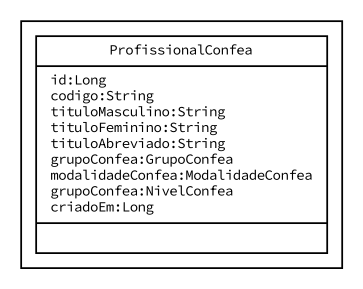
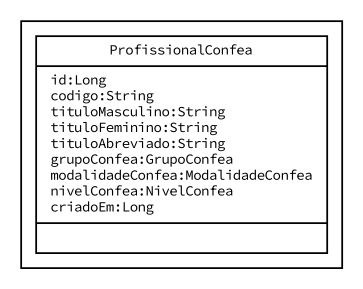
(142, 191) -> (142, 191)
